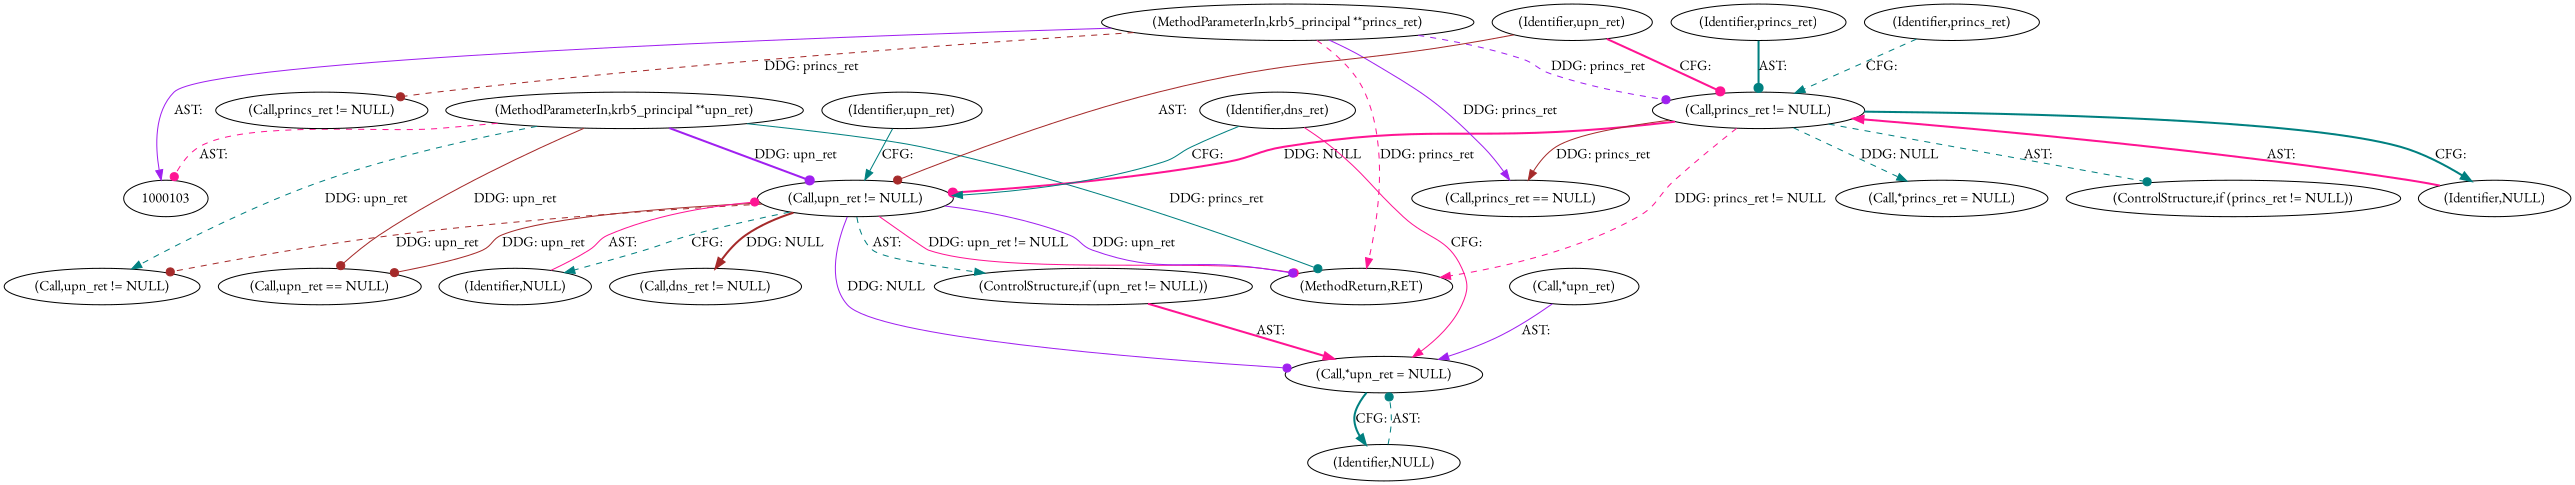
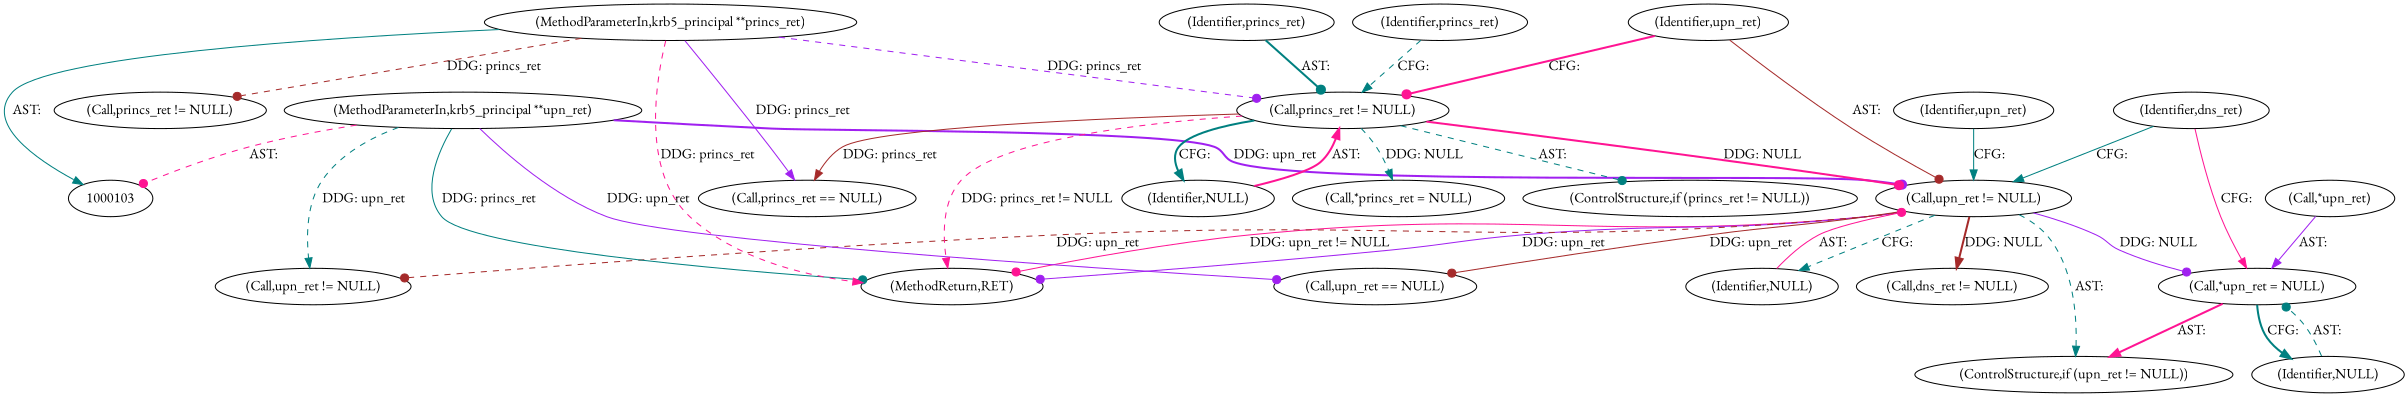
(600, 48) -> (192, 51)
(459, 188) -> (882, 251)
(1236, 330) -> (2171, 328)
